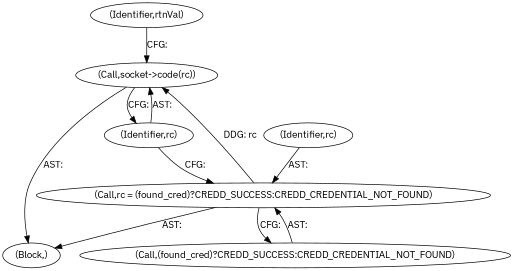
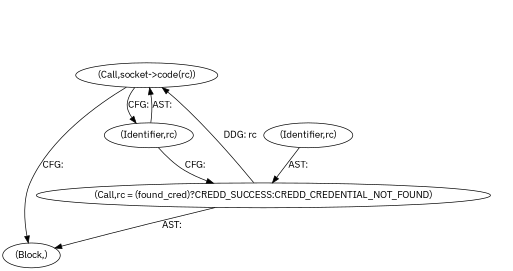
(147, 15) -> none
(54, 165) -> (54, 165)
(295, 255) -> none
